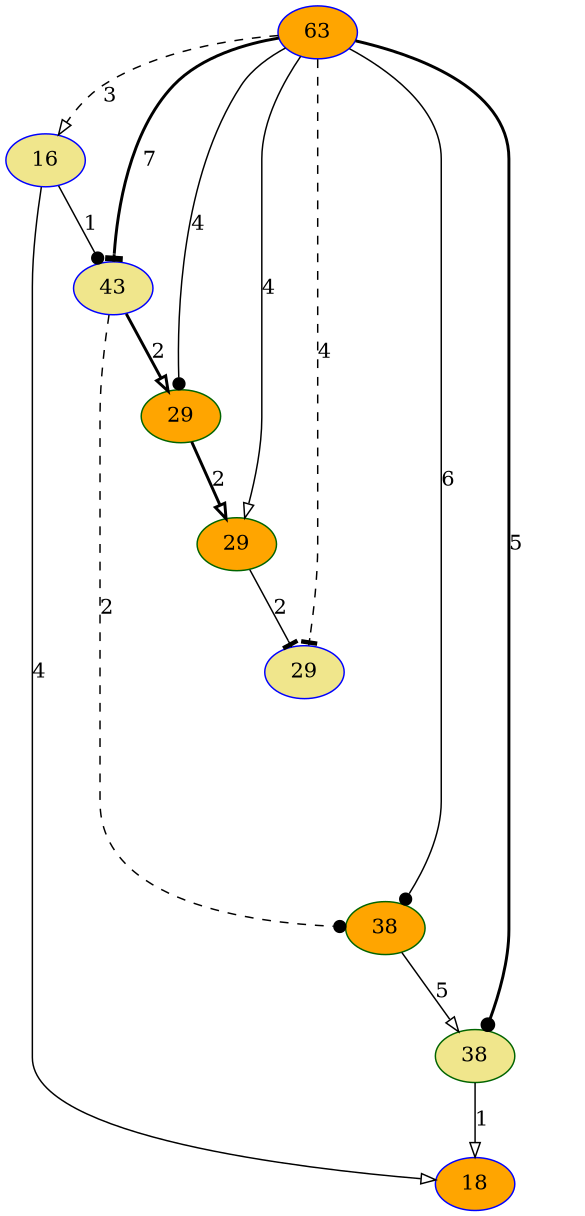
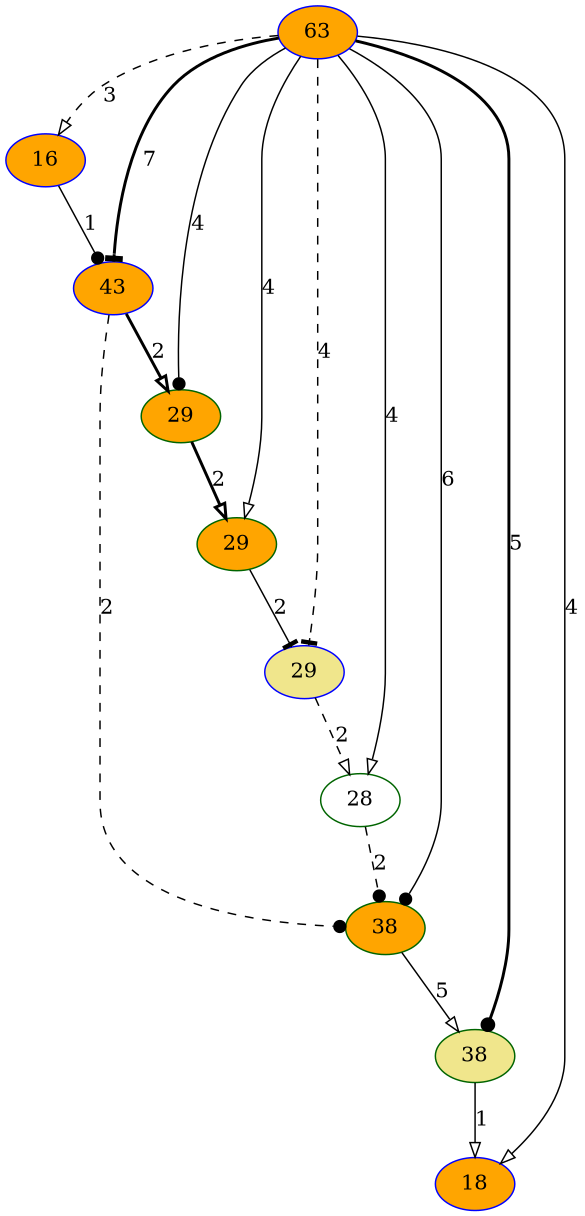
(46, 160) -> (46, 160)
(113, 288) -> (113, 288)
none -> (360, 800)
(32, 834) -> (565, 534)
